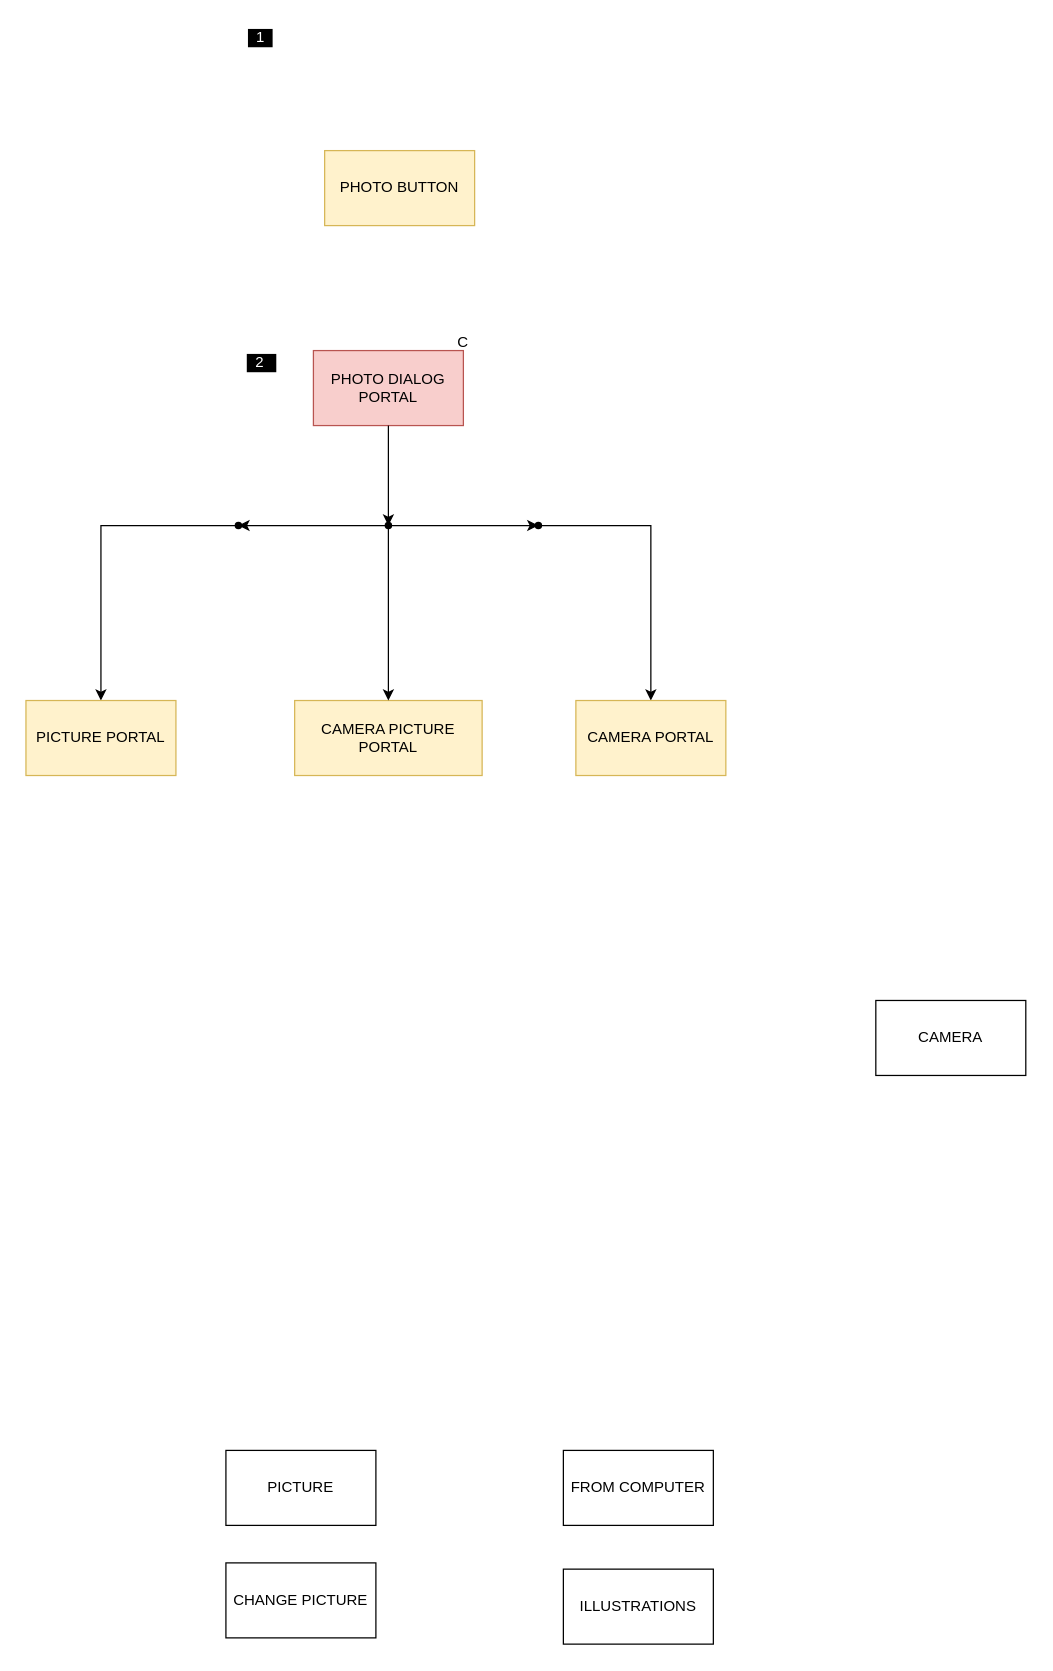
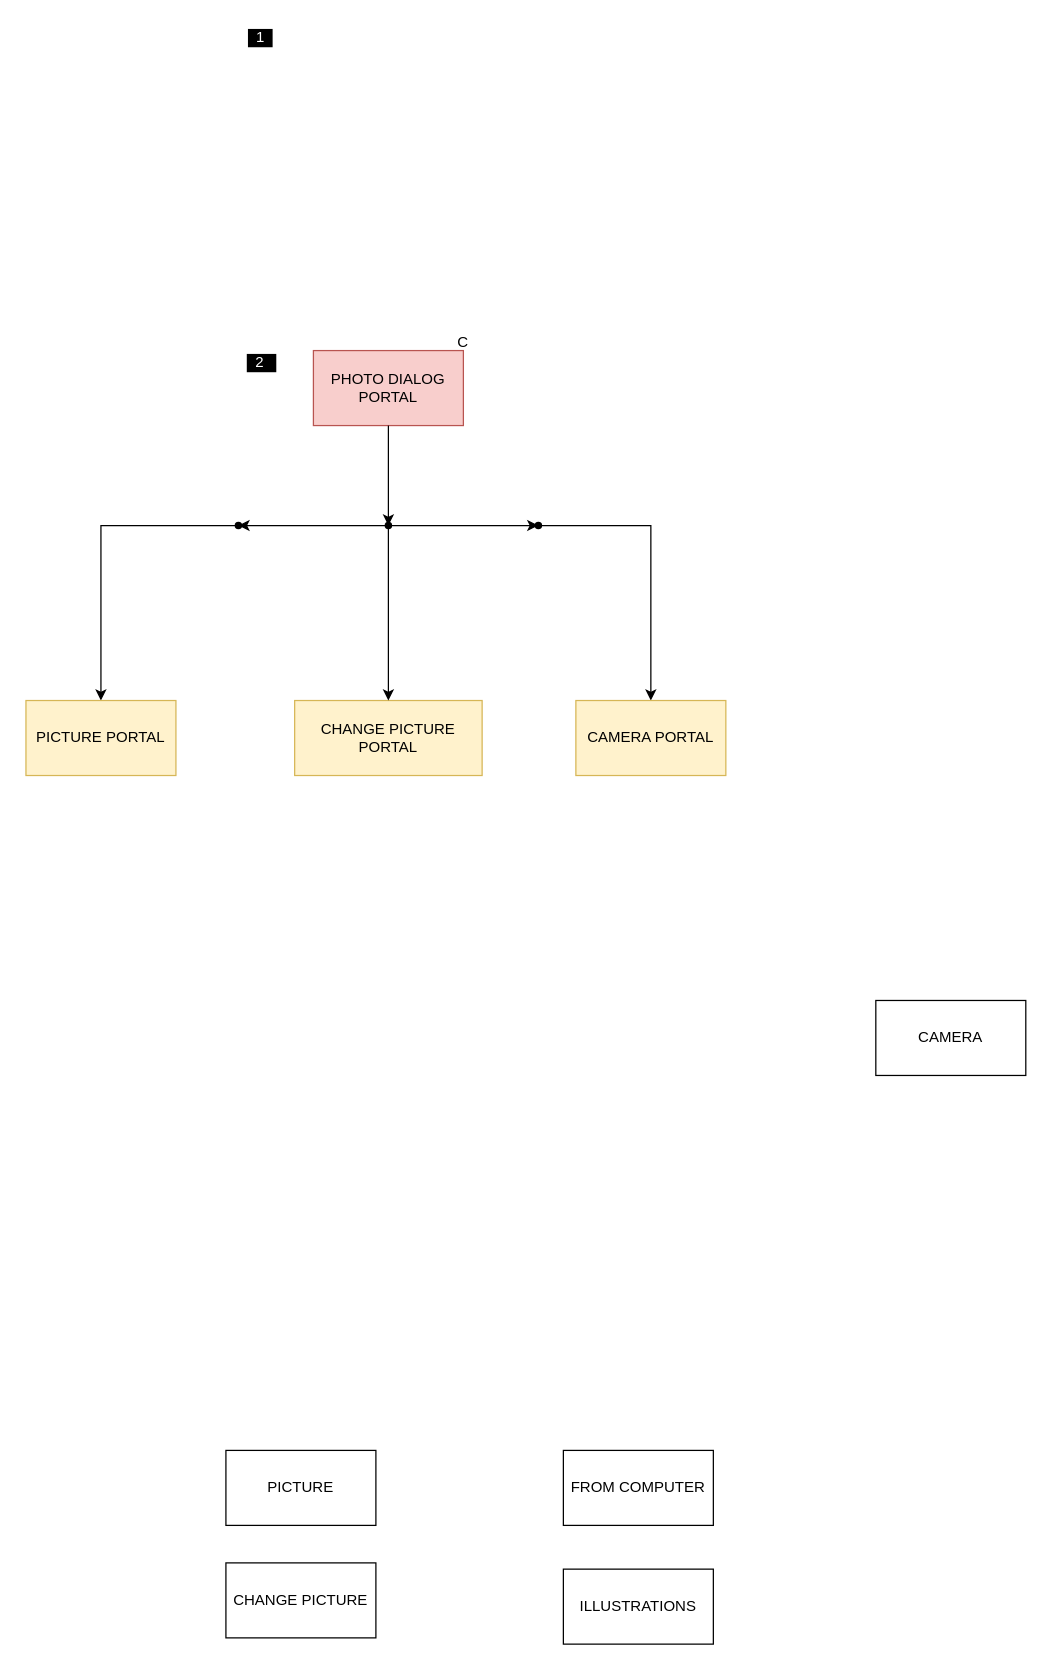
(399, 188) -> none
(388, 738) -> (388, 738)
